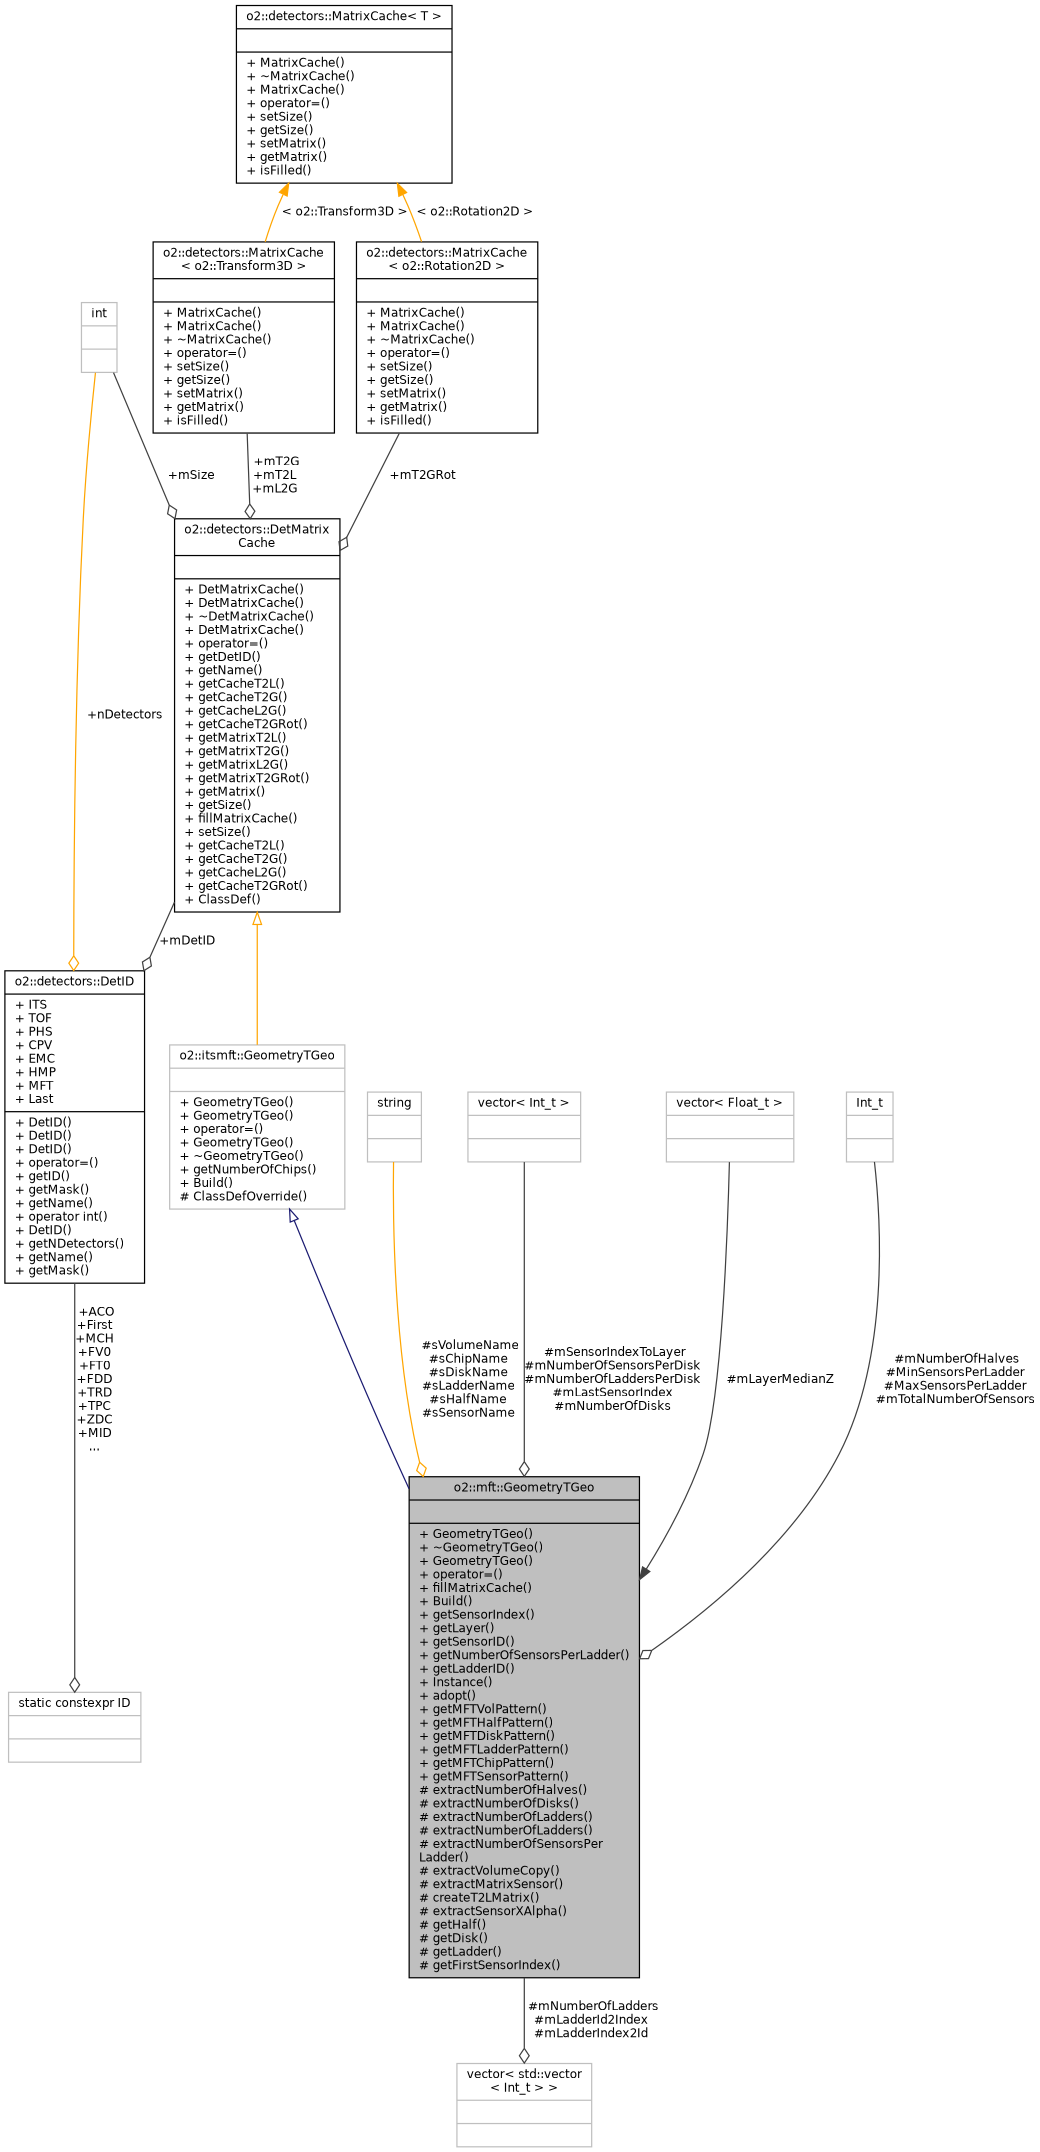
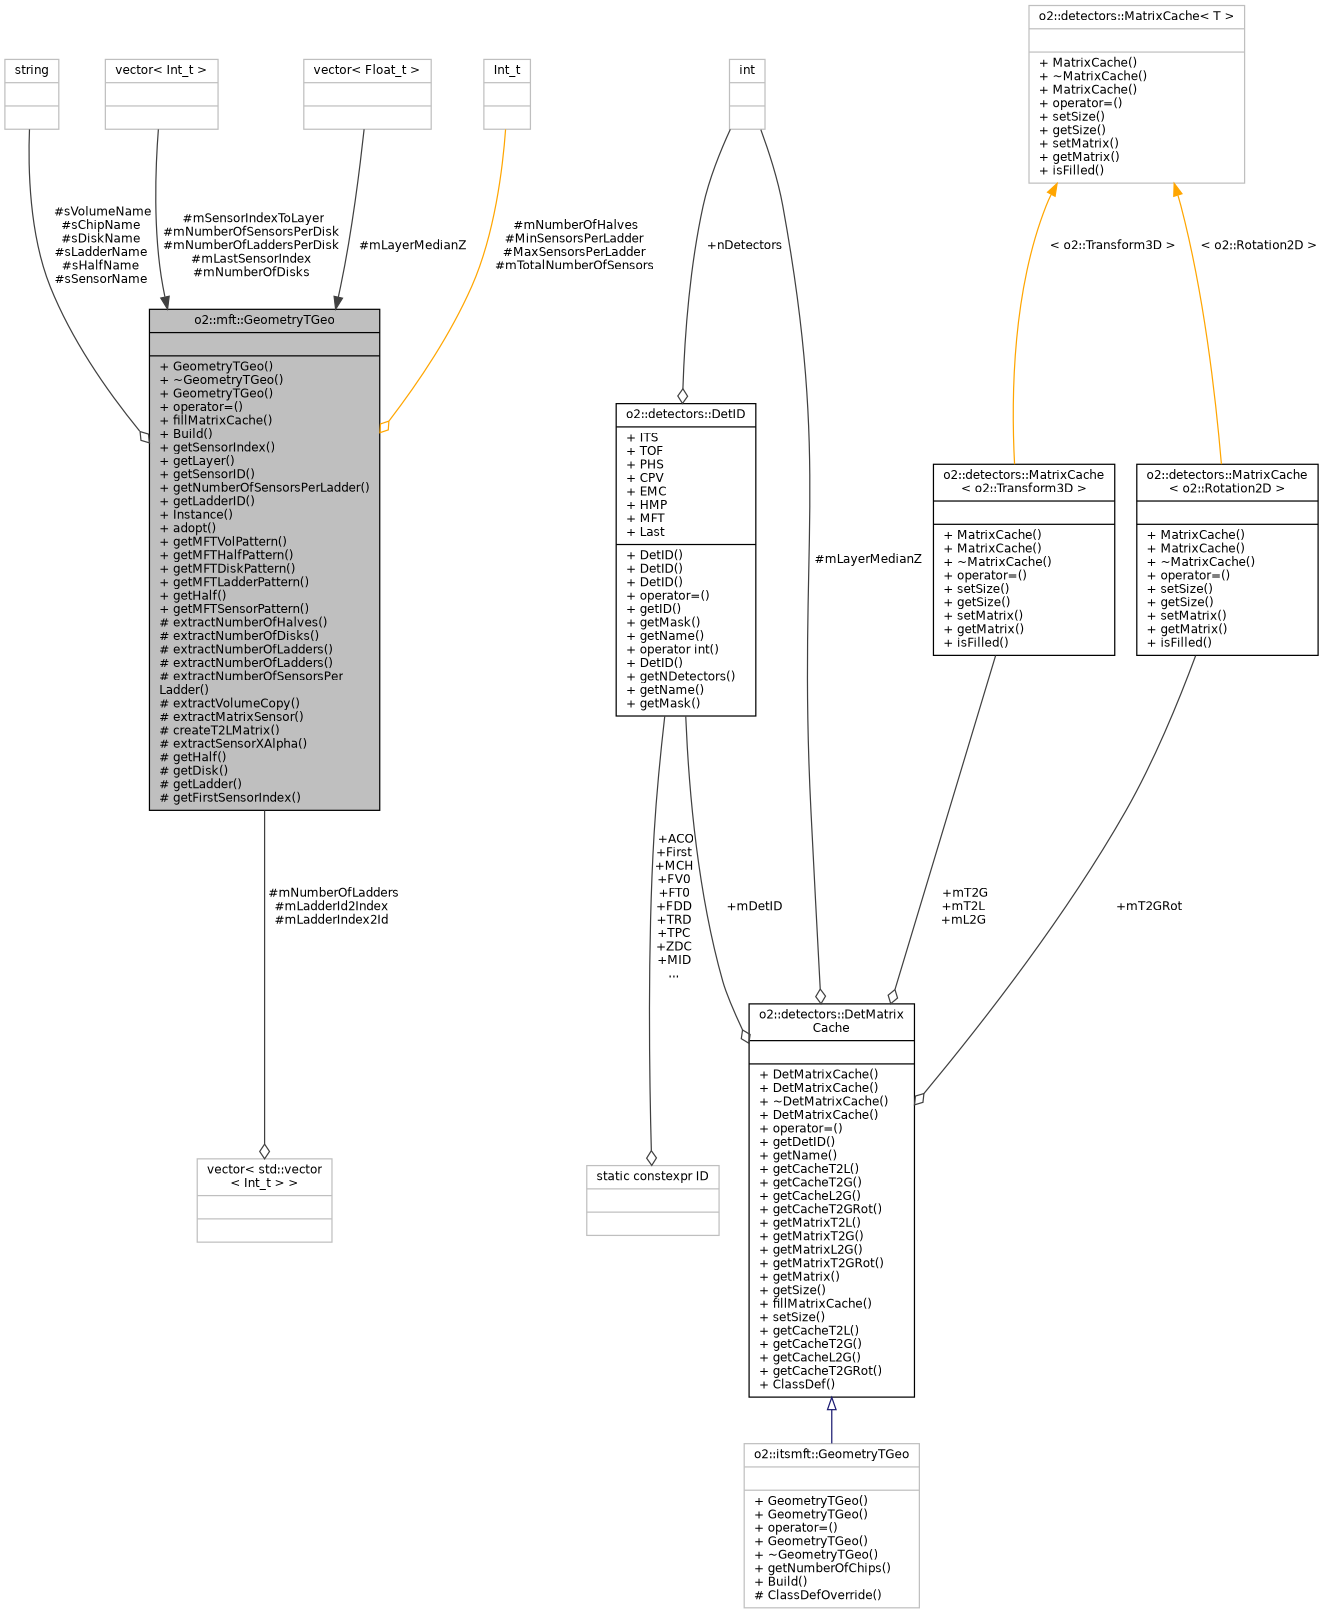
(344, 94) -> (1137, 94)
(190, 476) -> (867, 560)
(78, 664) -> (694, 256)
(162, 930) -> (701, 876)
(257, 985) -> (832, 1427)
(524, 1312) -> (156, 213)
(398, 1313) -> (52, 292)
(350, 1355) -> none
(844, 1443) -> (472, 285)
(487, 1763) -> (193, 596)
